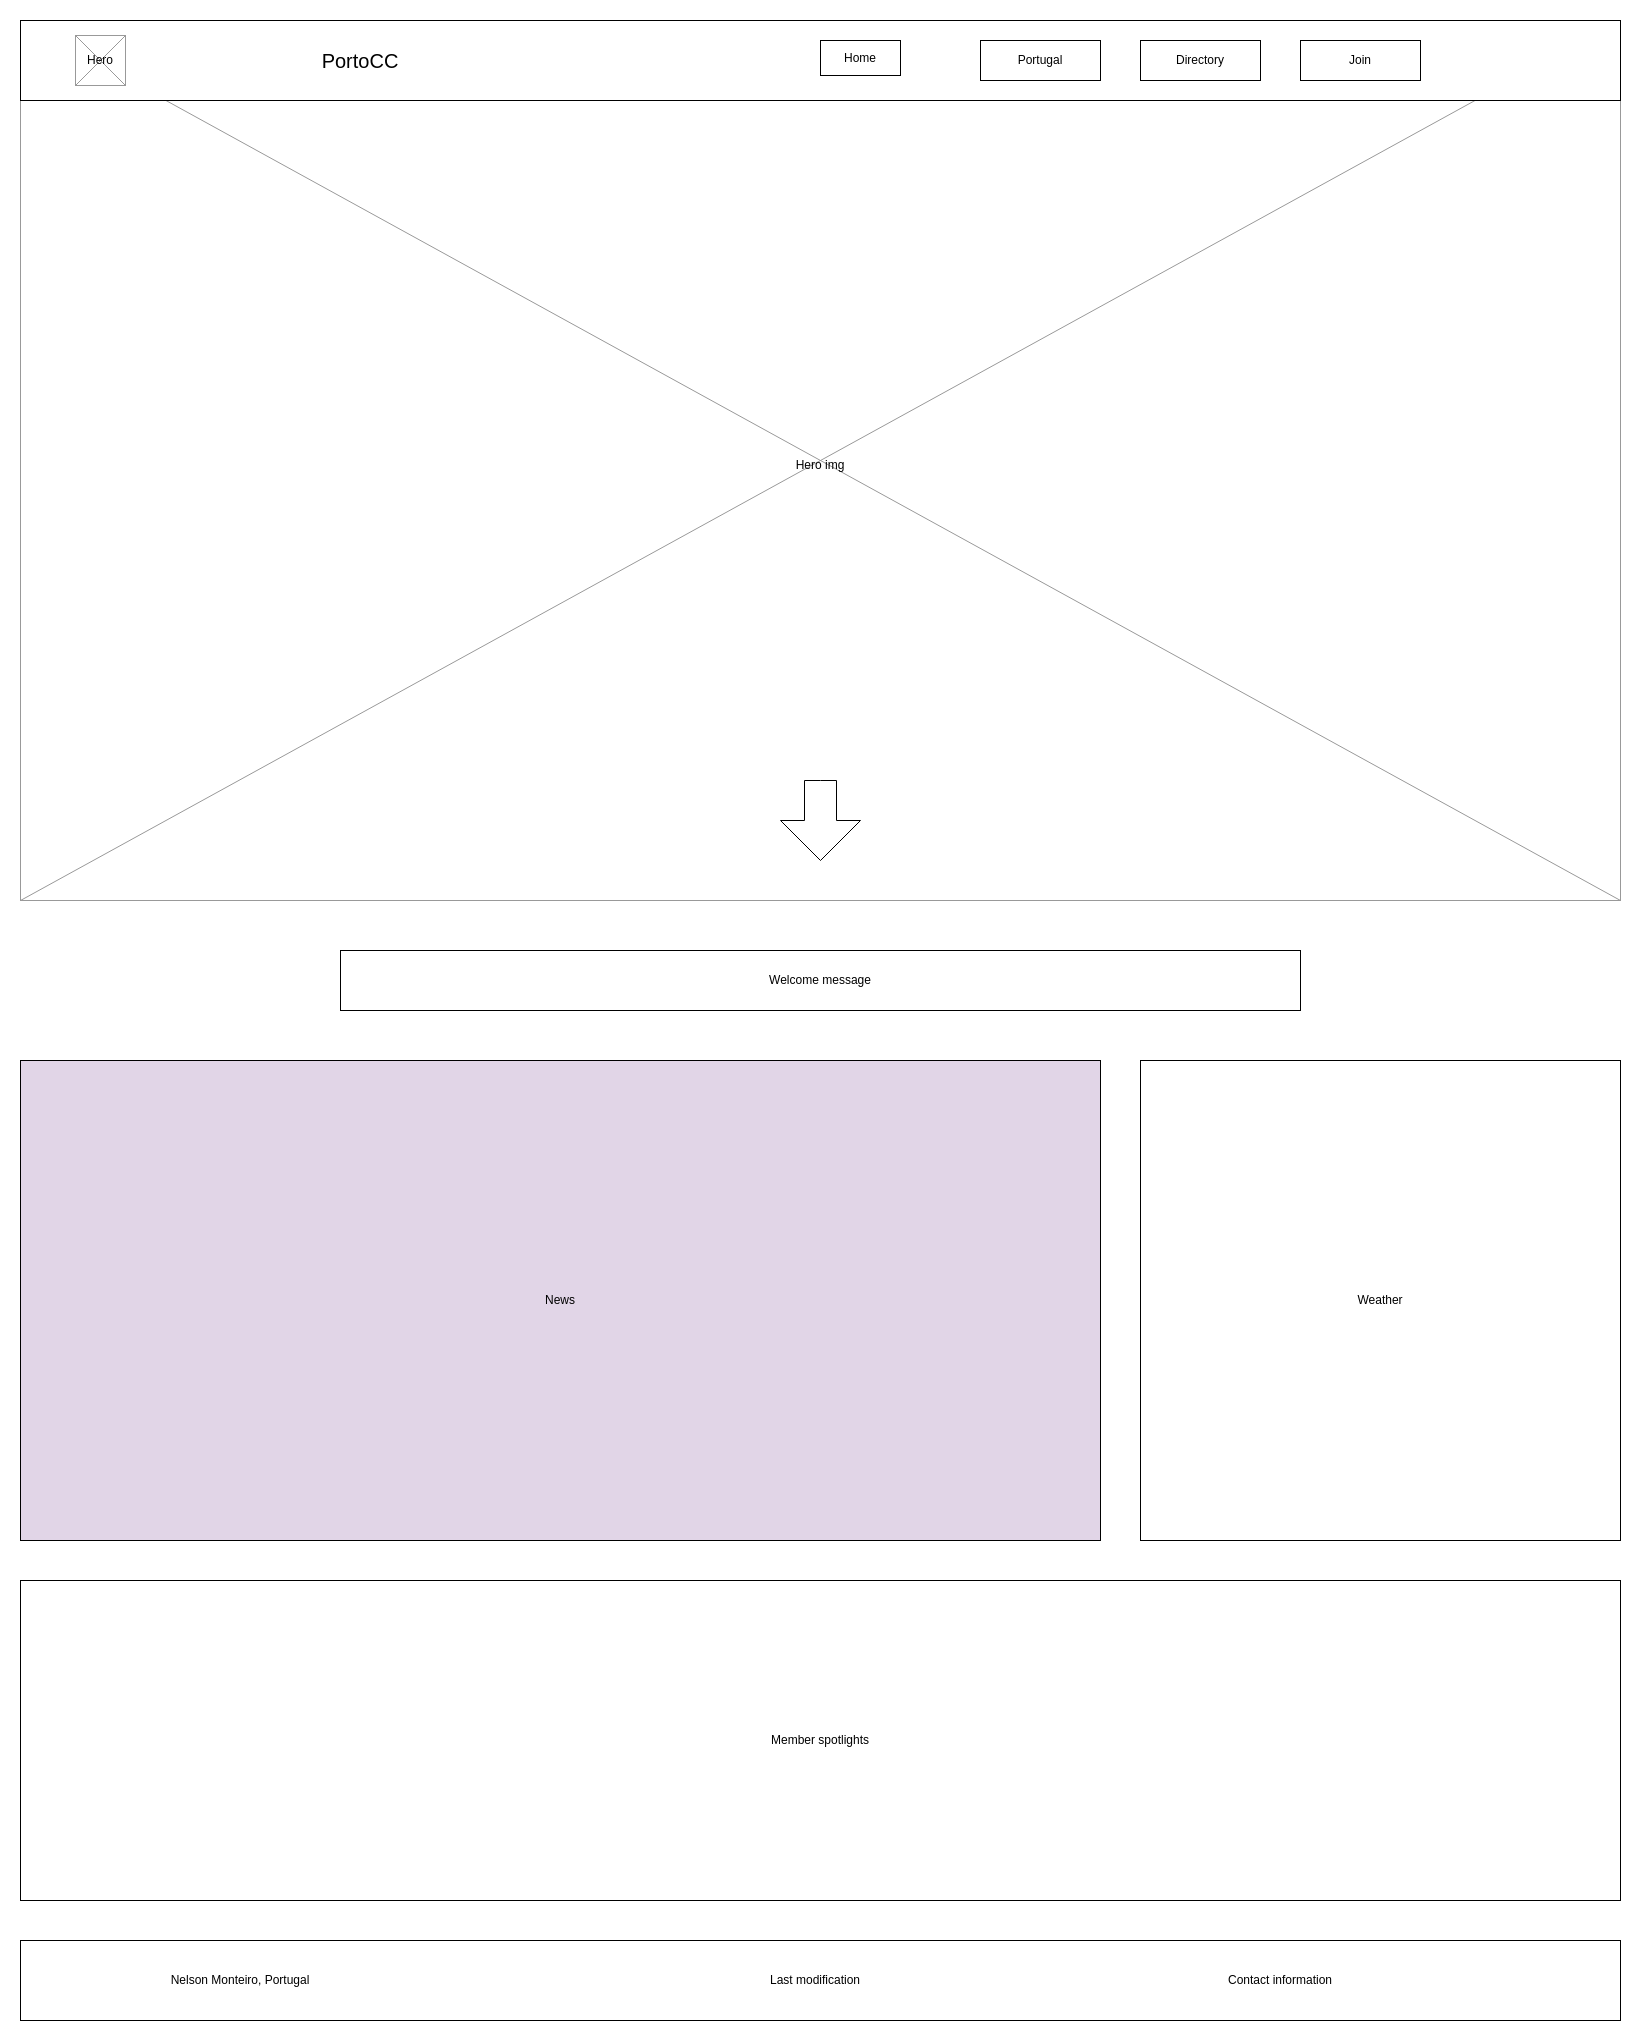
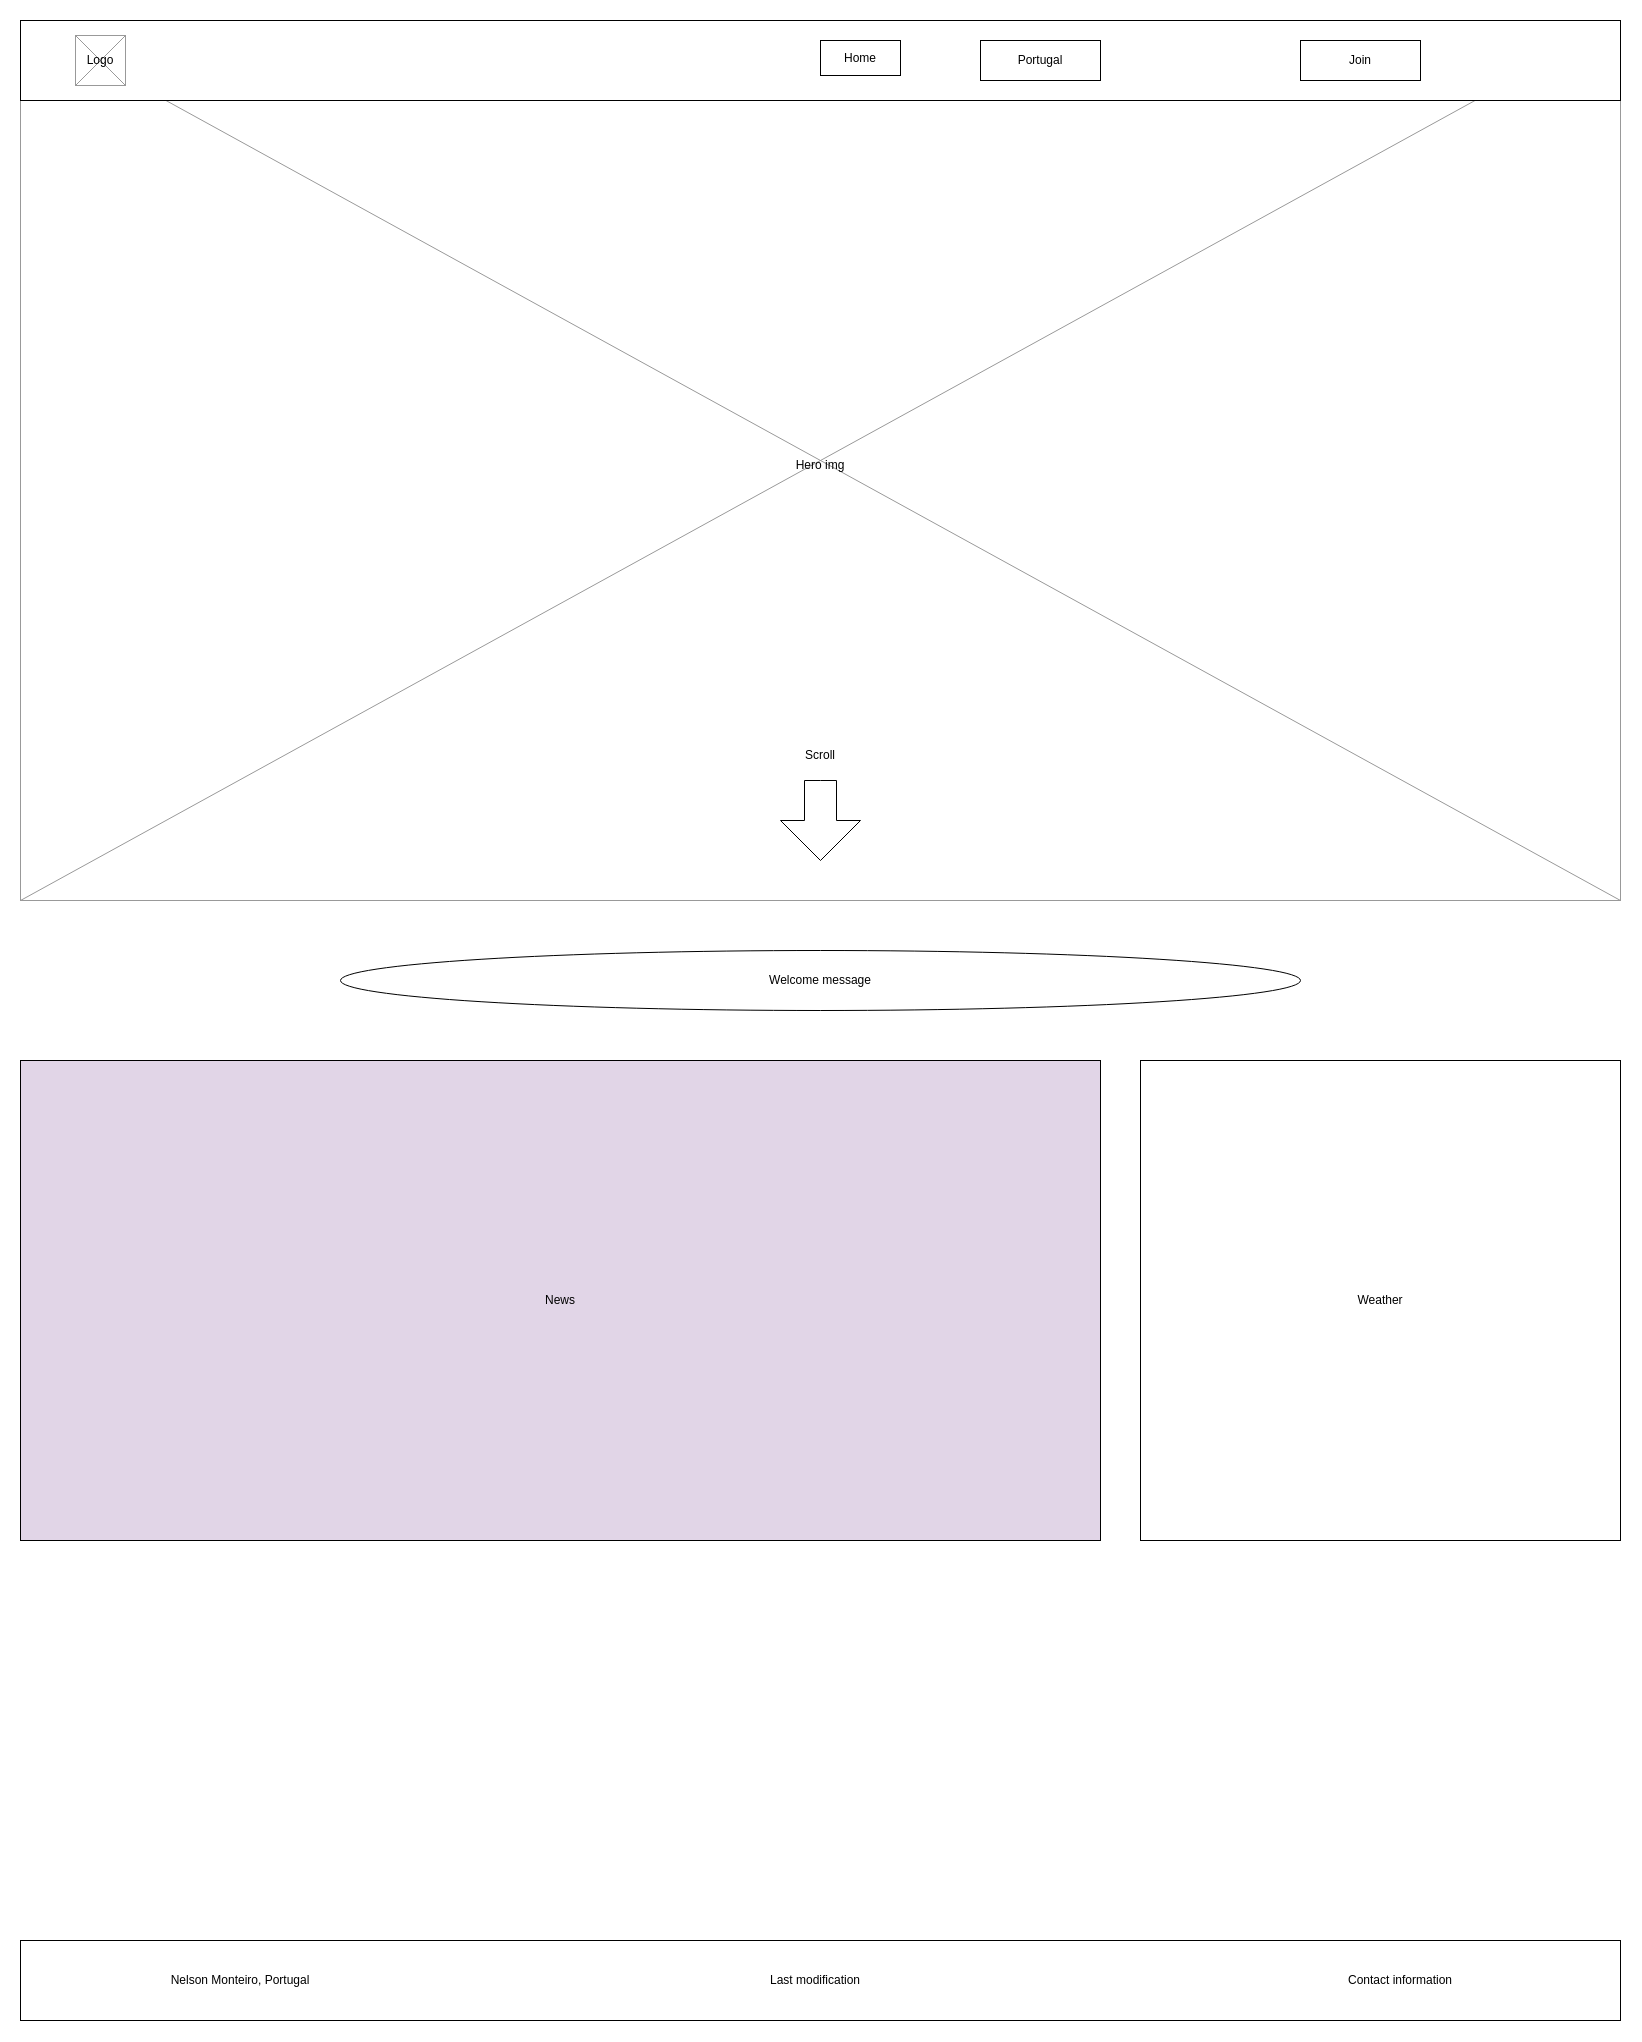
(101, 61) -> (101, 61)
(361, 61) -> none
(1201, 61) -> none
none -> (821, 756)
(821, 981) -> (821, 981)
(821, 1741) -> none
(1281, 1981) -> (1401, 1981)
